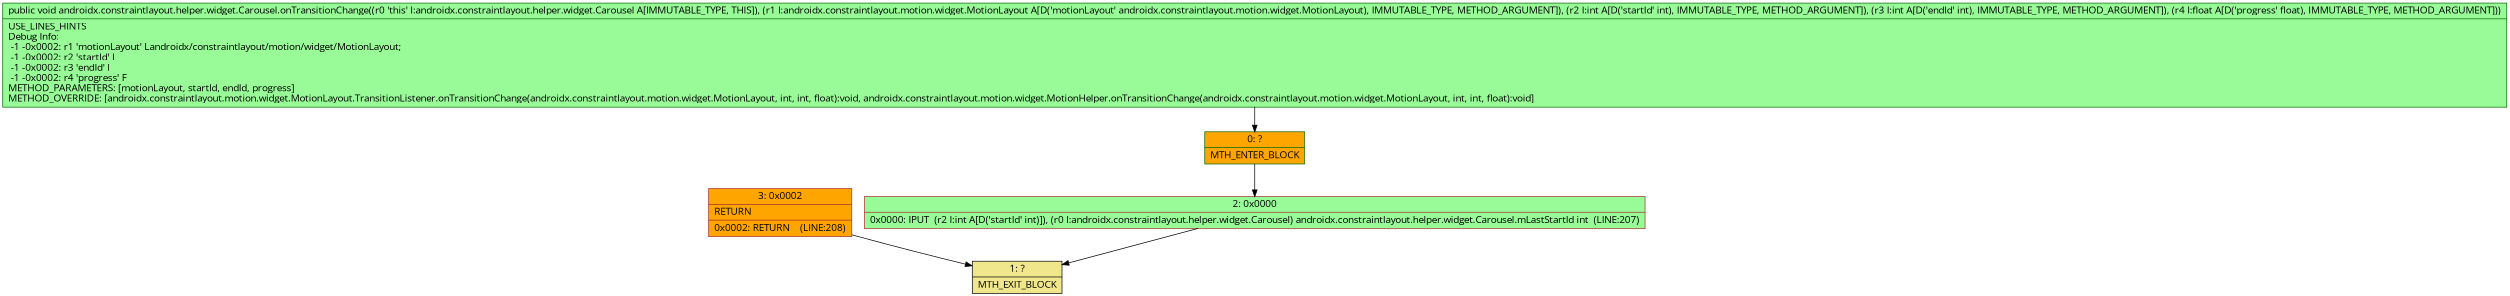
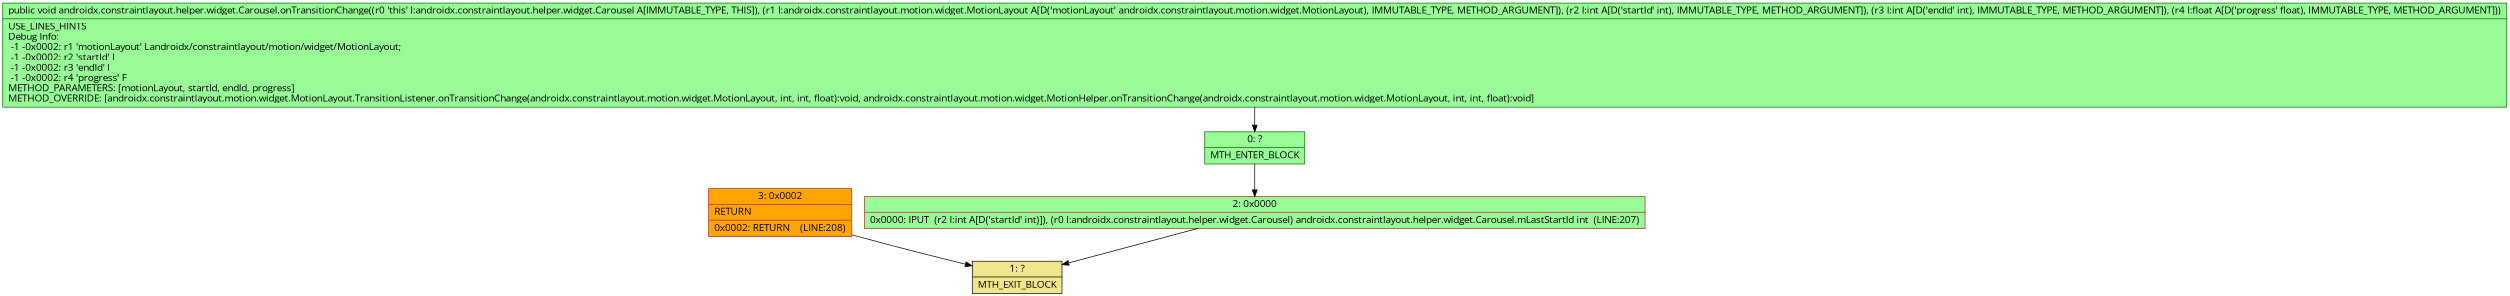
(1255, 148) -> (1255, 148)
